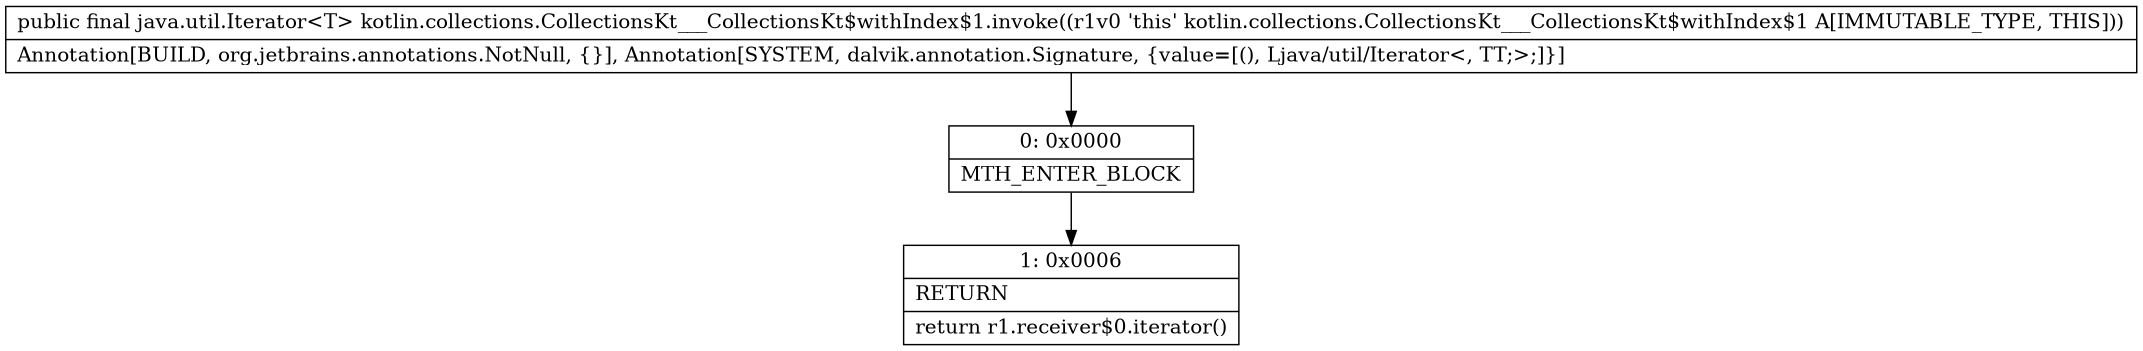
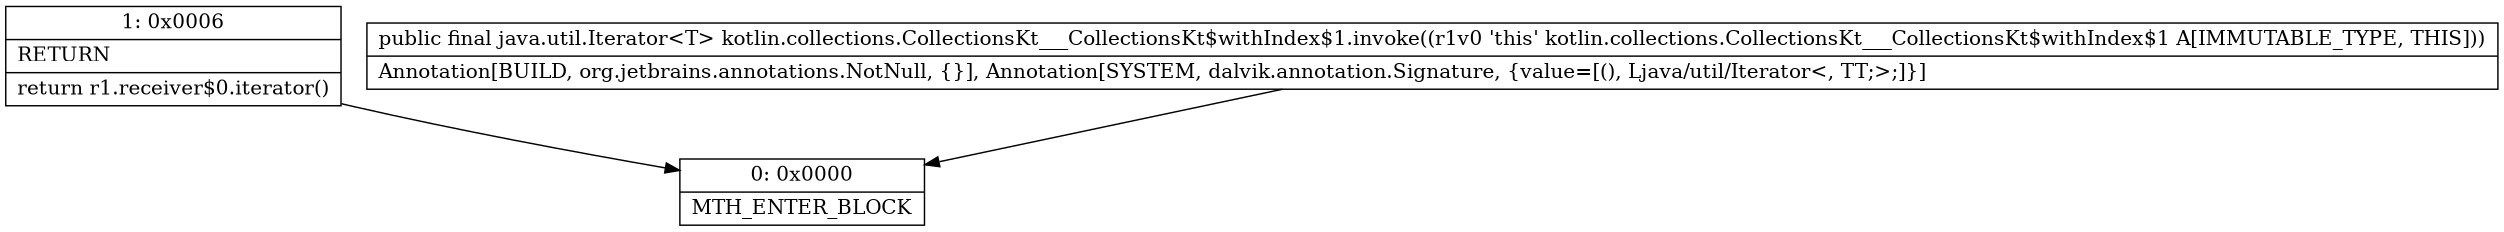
(1071, 212) -> (503, 138)
